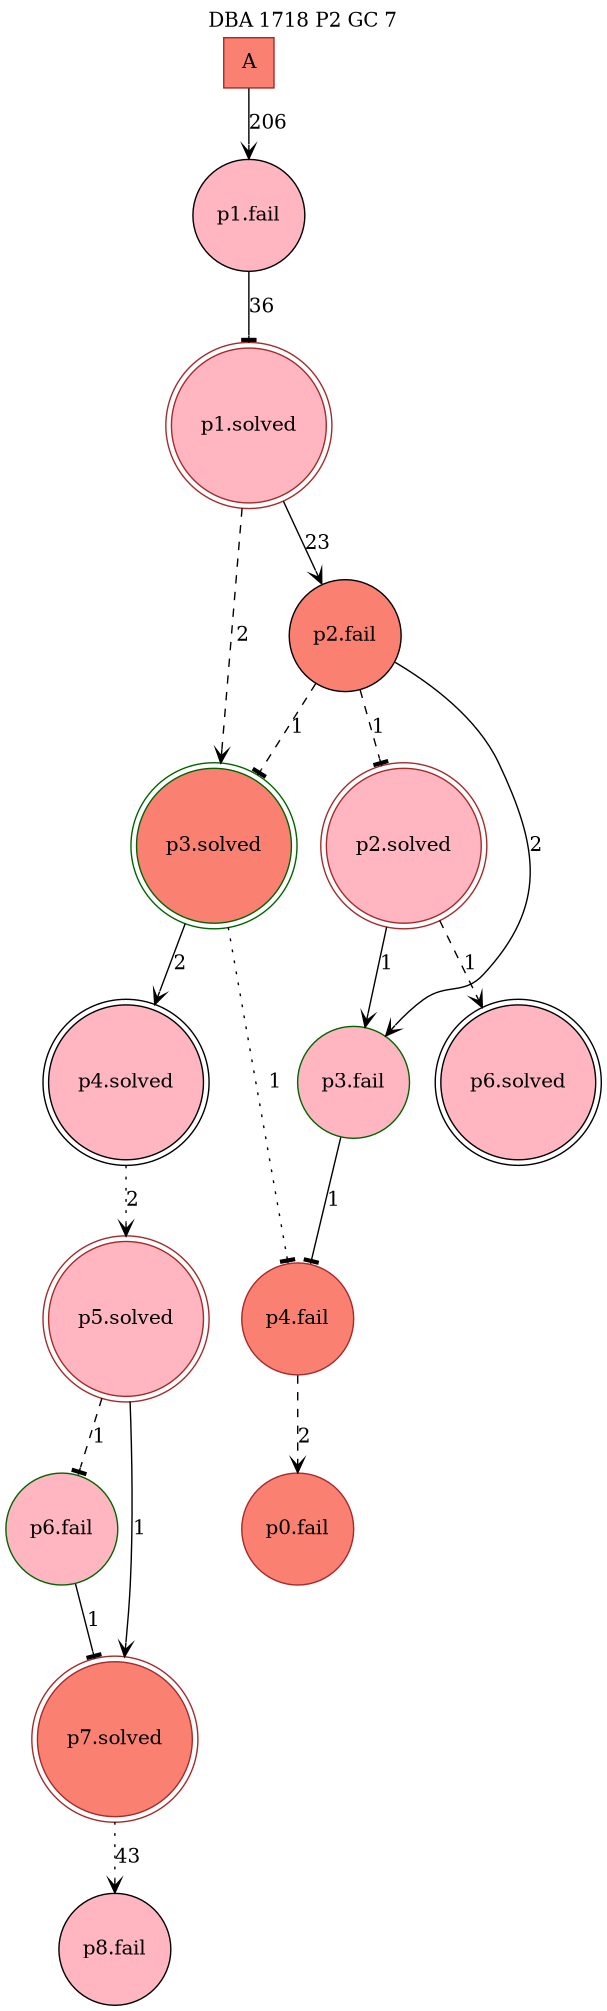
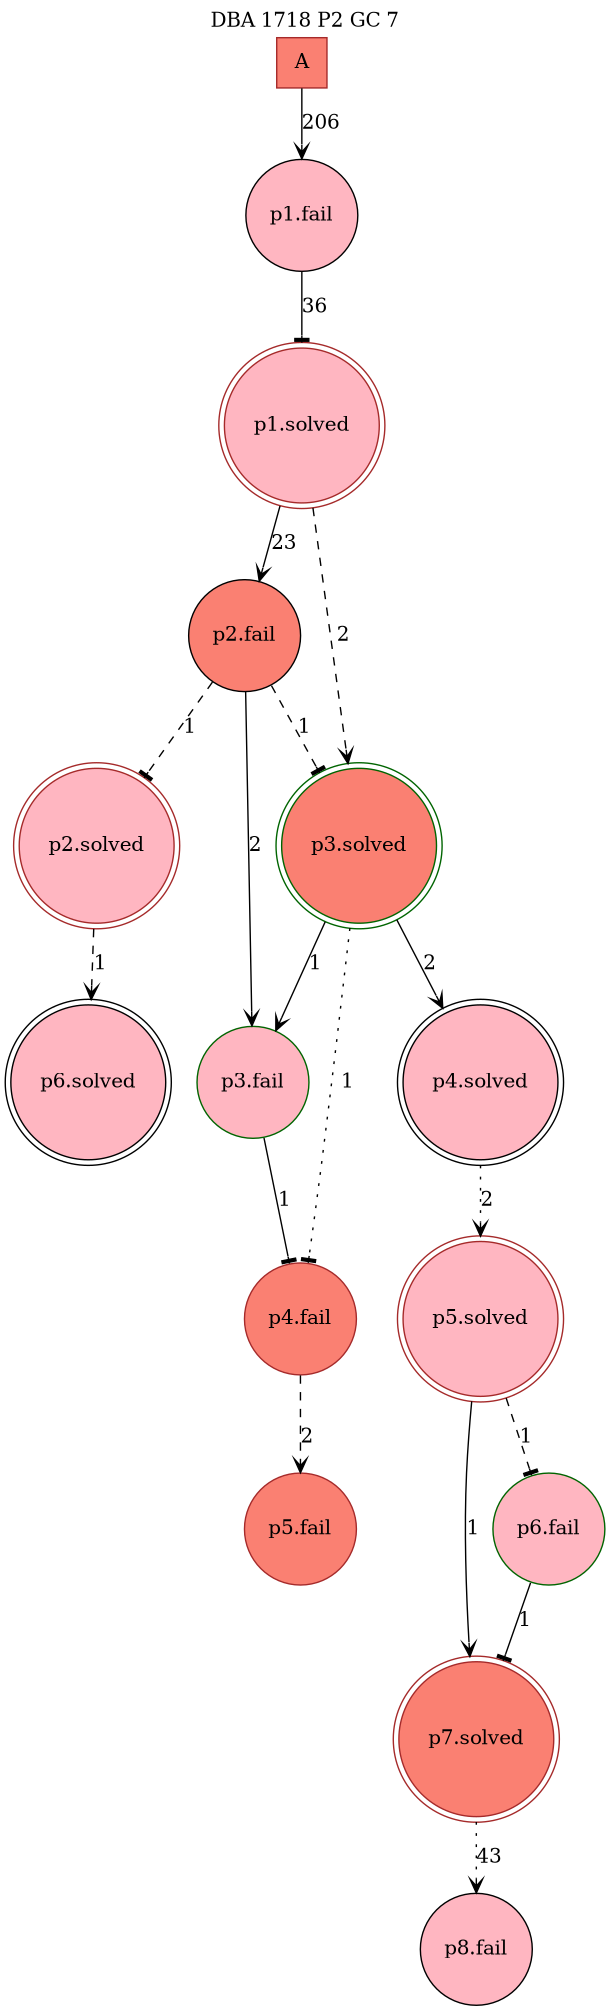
(377, 970) -> (303, 970)
(298, 1529) -> (300, 1529)
